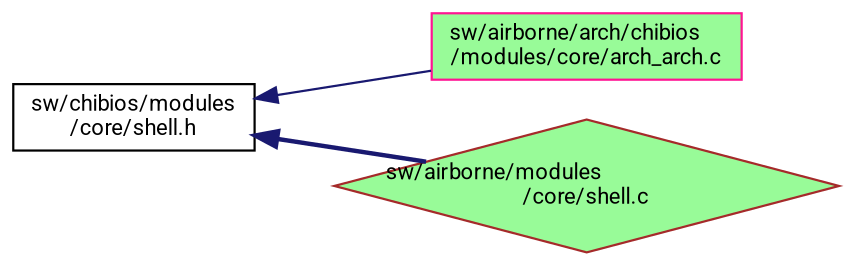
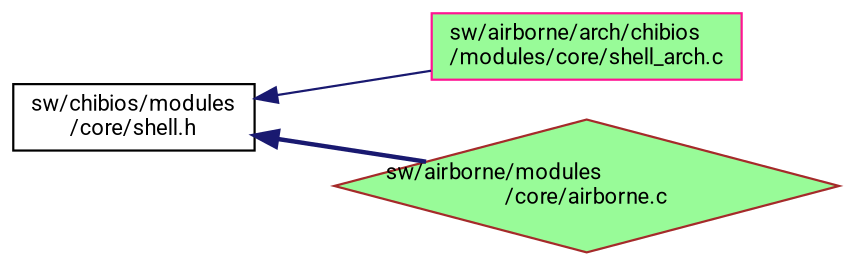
(587, 46) -> (587, 46)
(587, 186) -> (587, 186)
